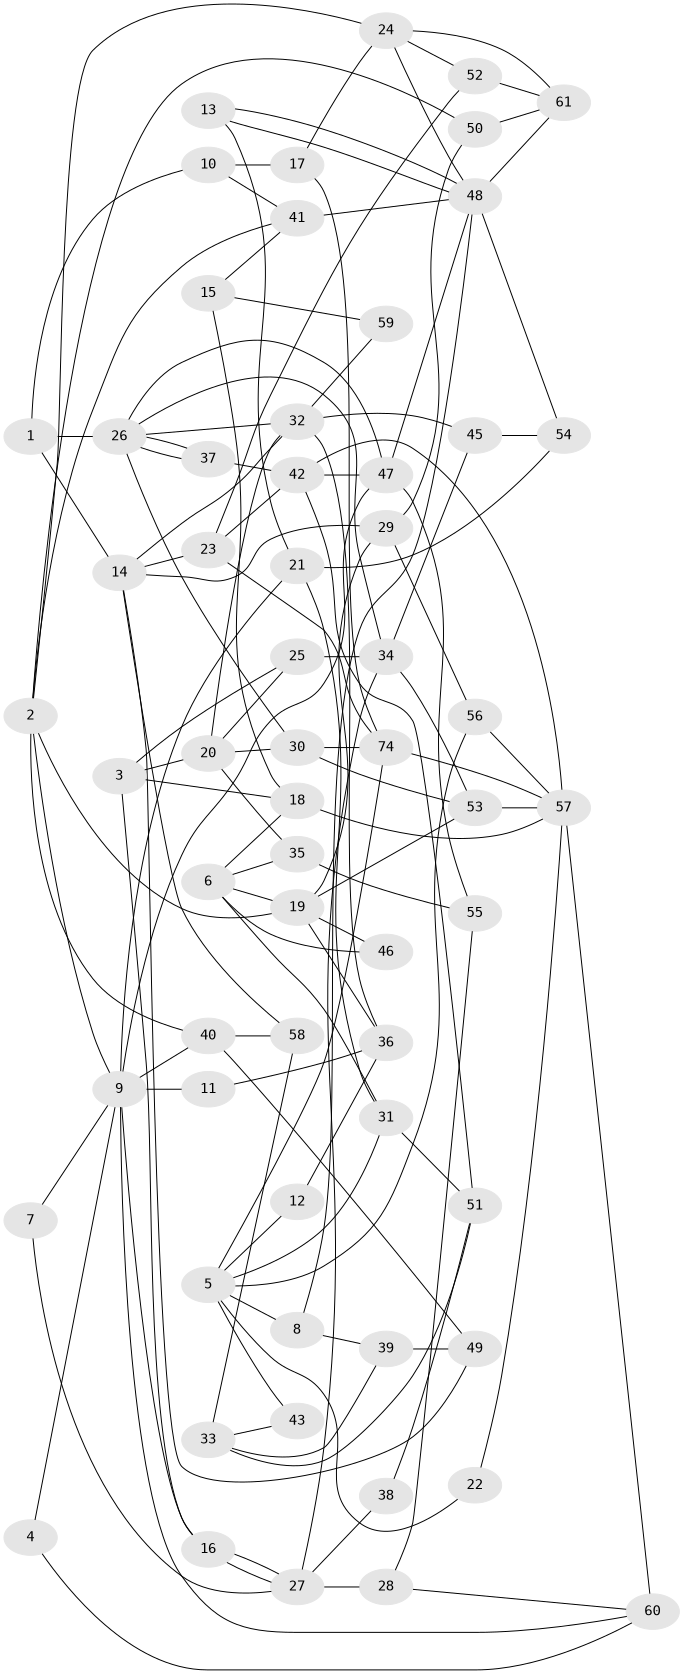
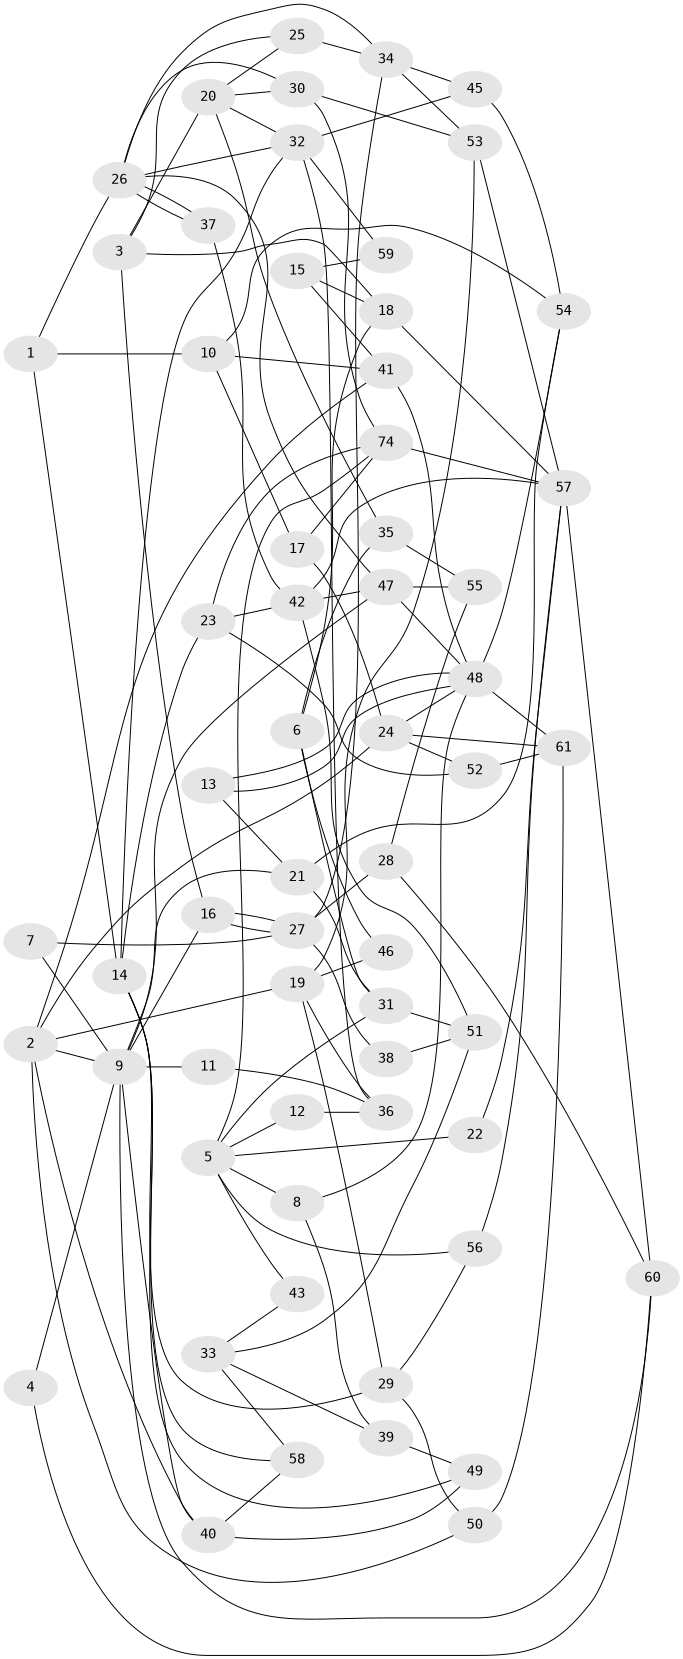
none -> (341, 229)
(253, 895) -> none
